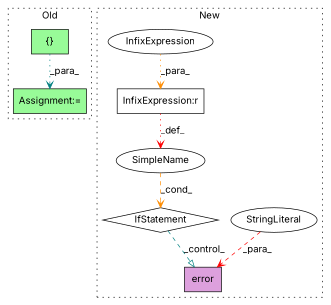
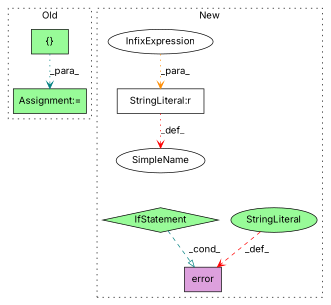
(161, 101) -> (161, 101)
(161, 187) -> none
(161, 220) -> (161, 220)
(274, 220) -> (274, 220)
(205, 250) -> (205, 250)
(257, 250) -> (257, 250)
